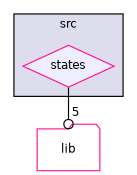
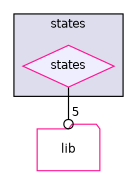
(69, 25) -> (69, 25)
